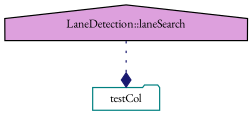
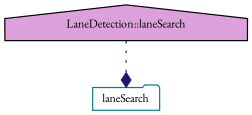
(126, 99) -> (126, 99)
